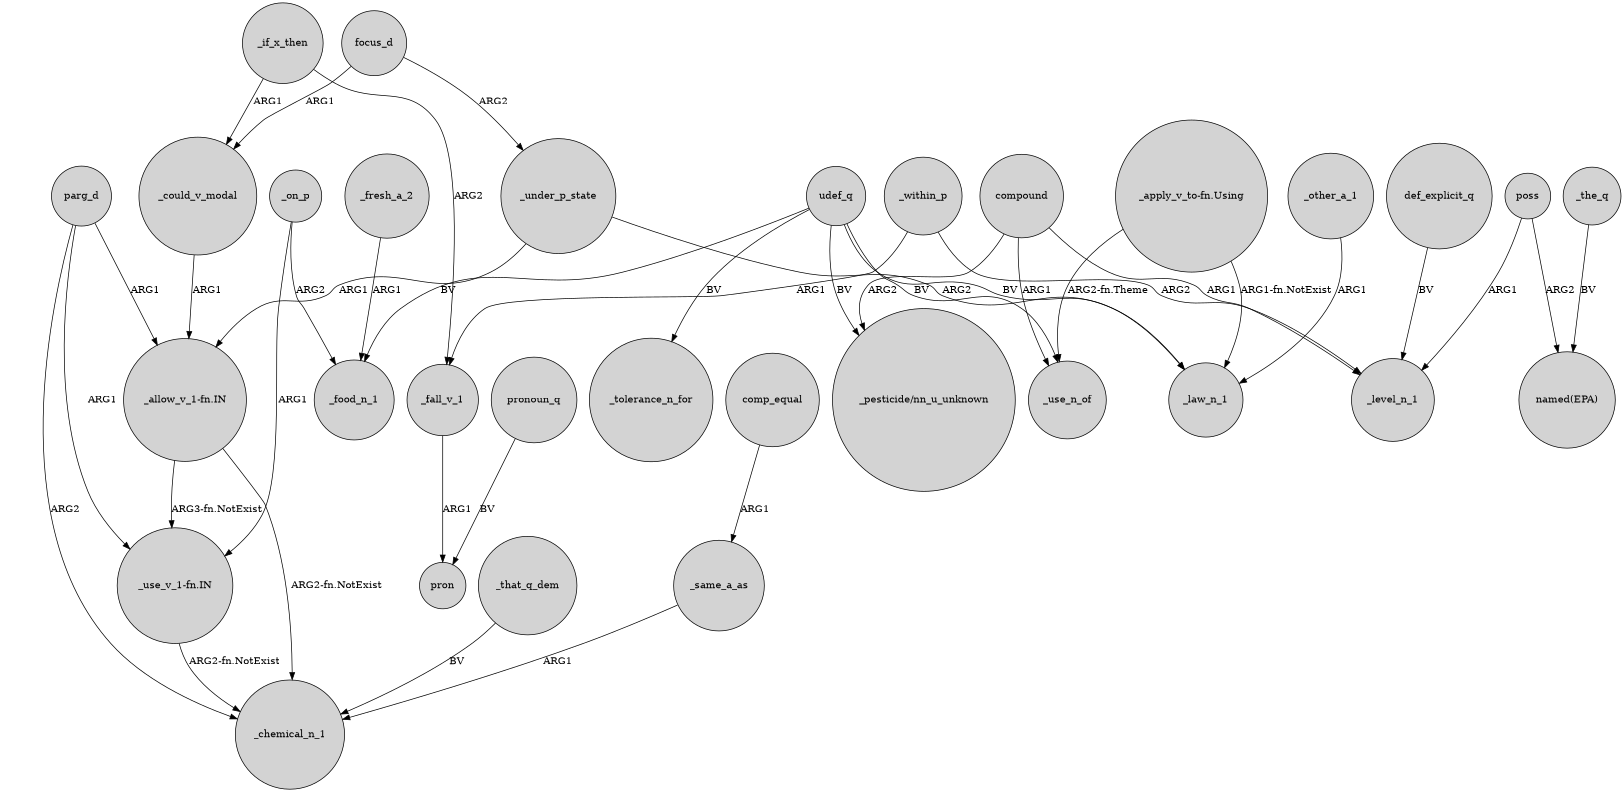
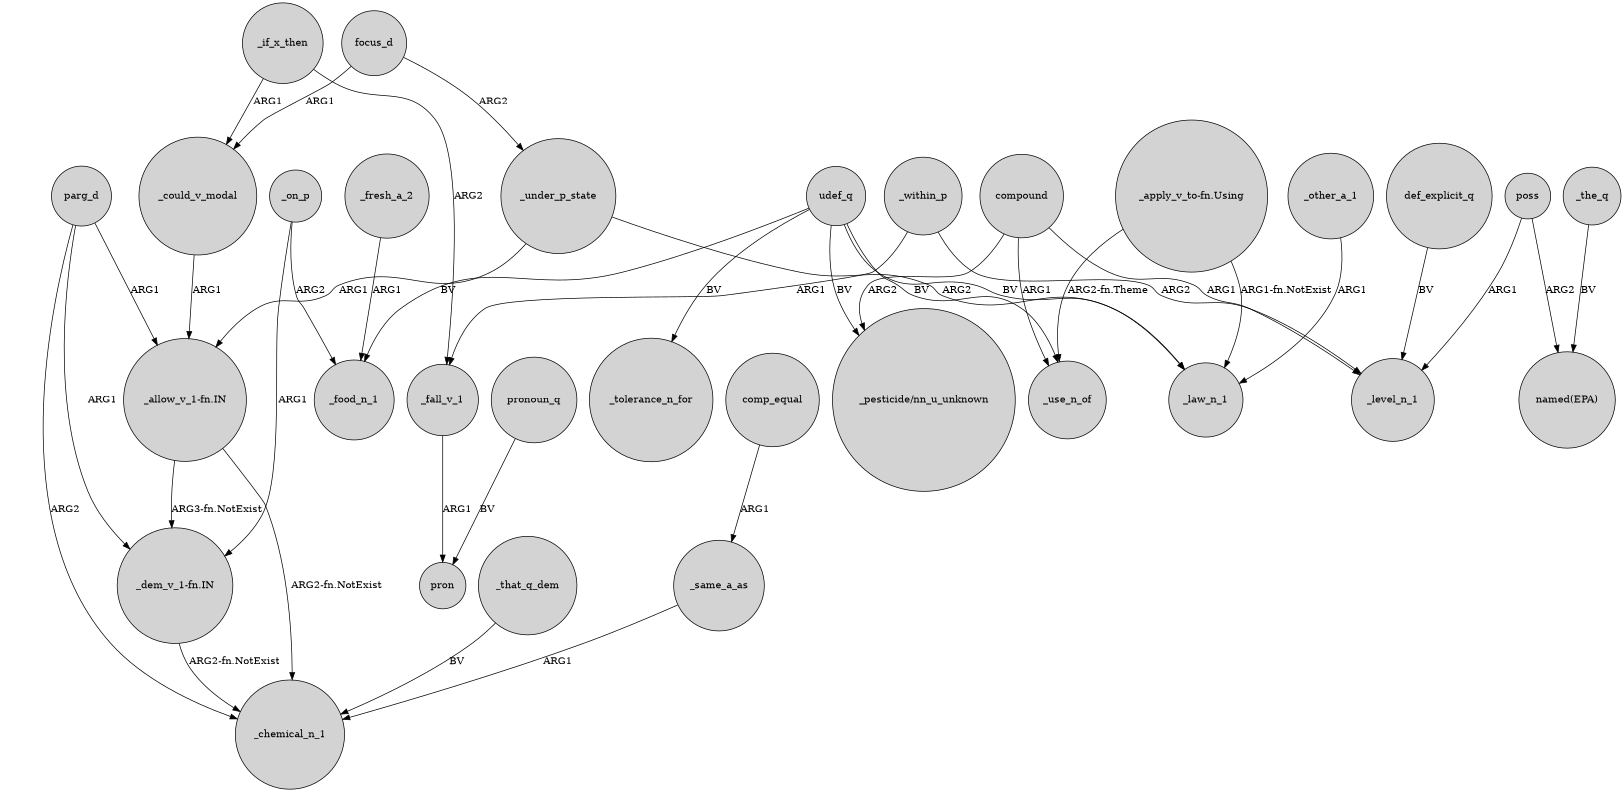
(175, 586) -> (175, 586)
